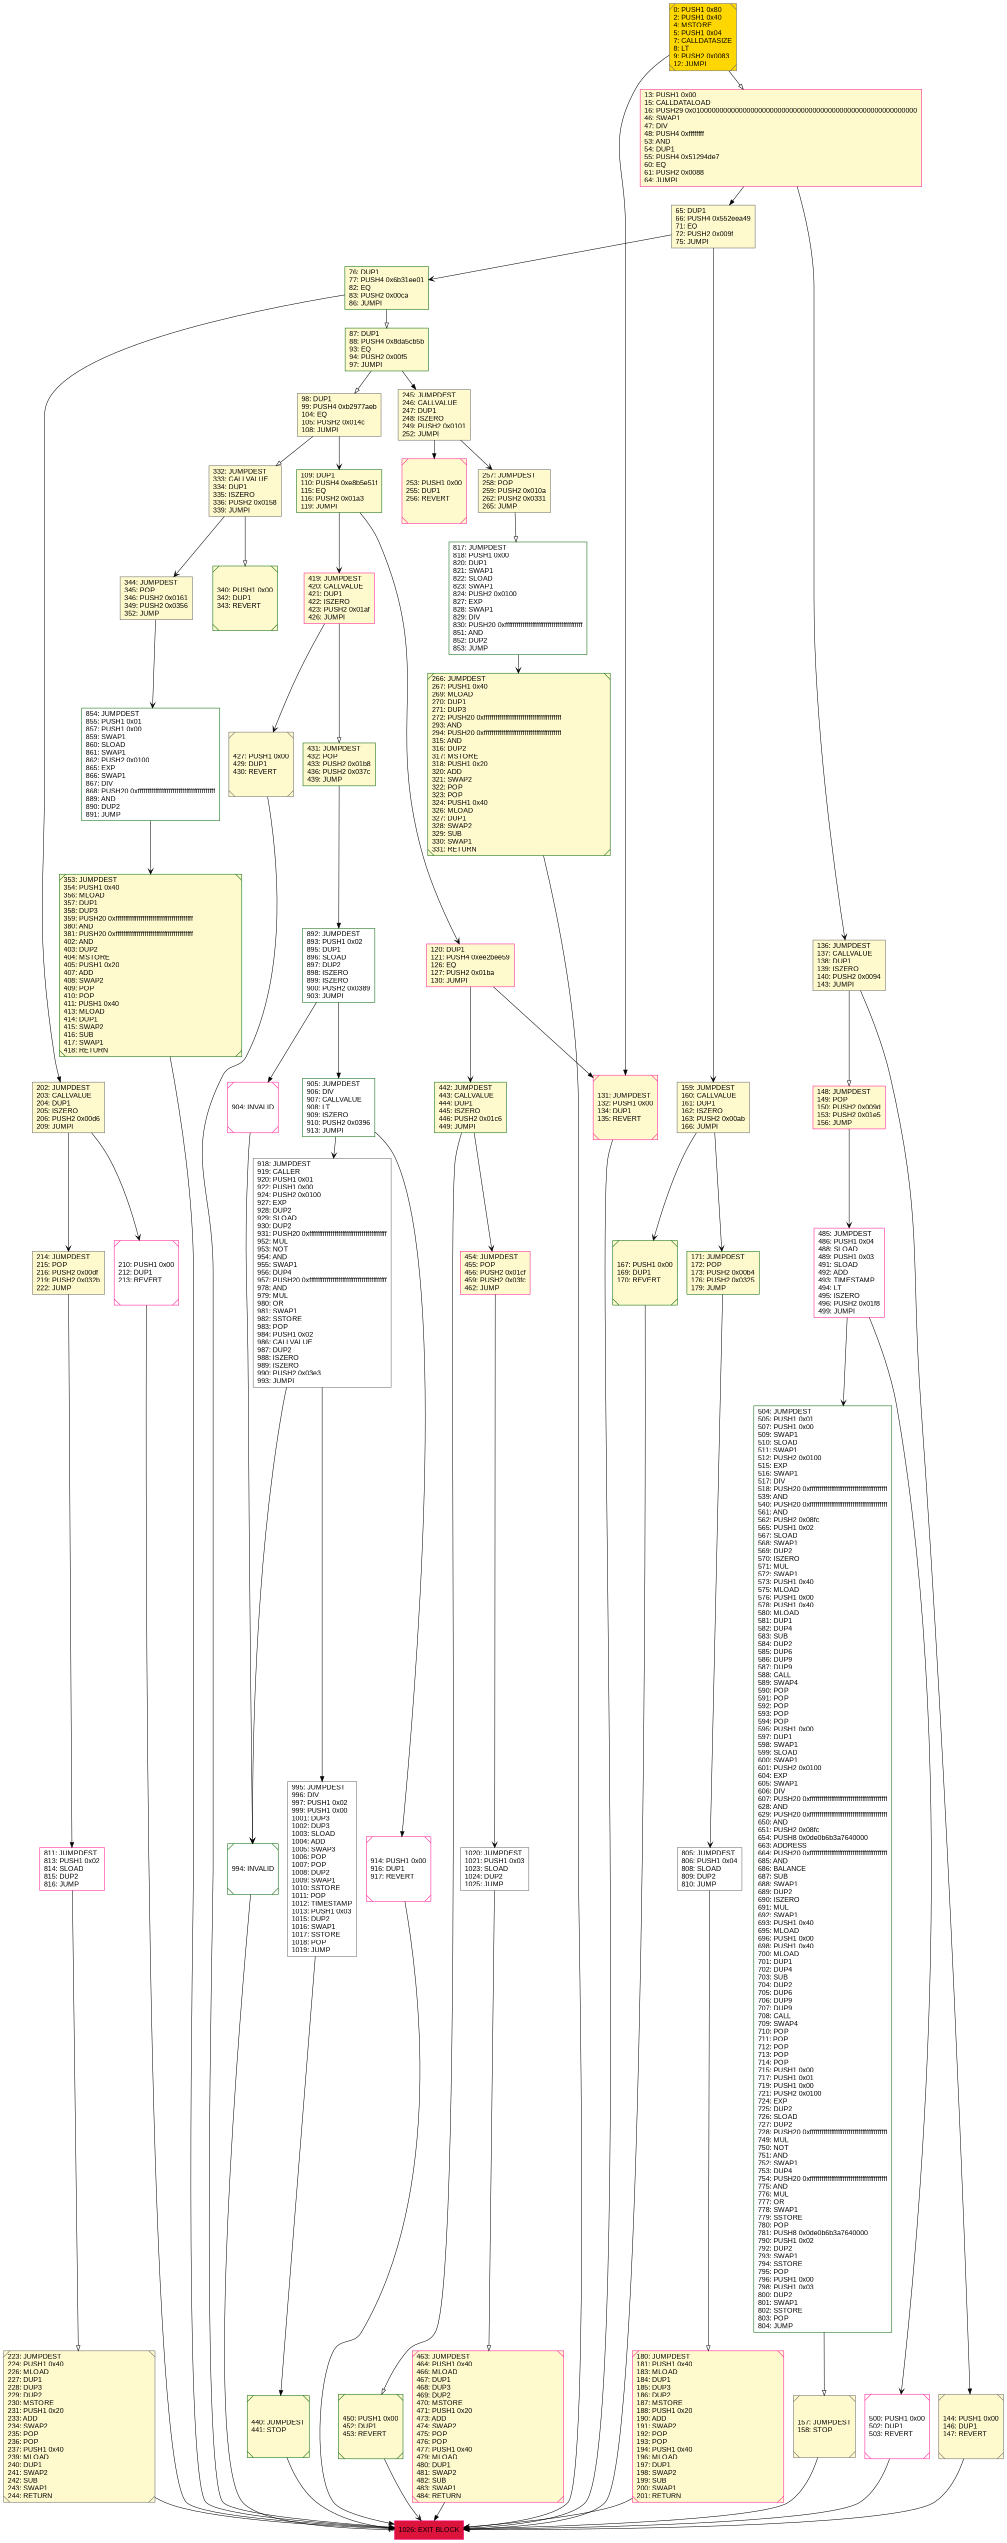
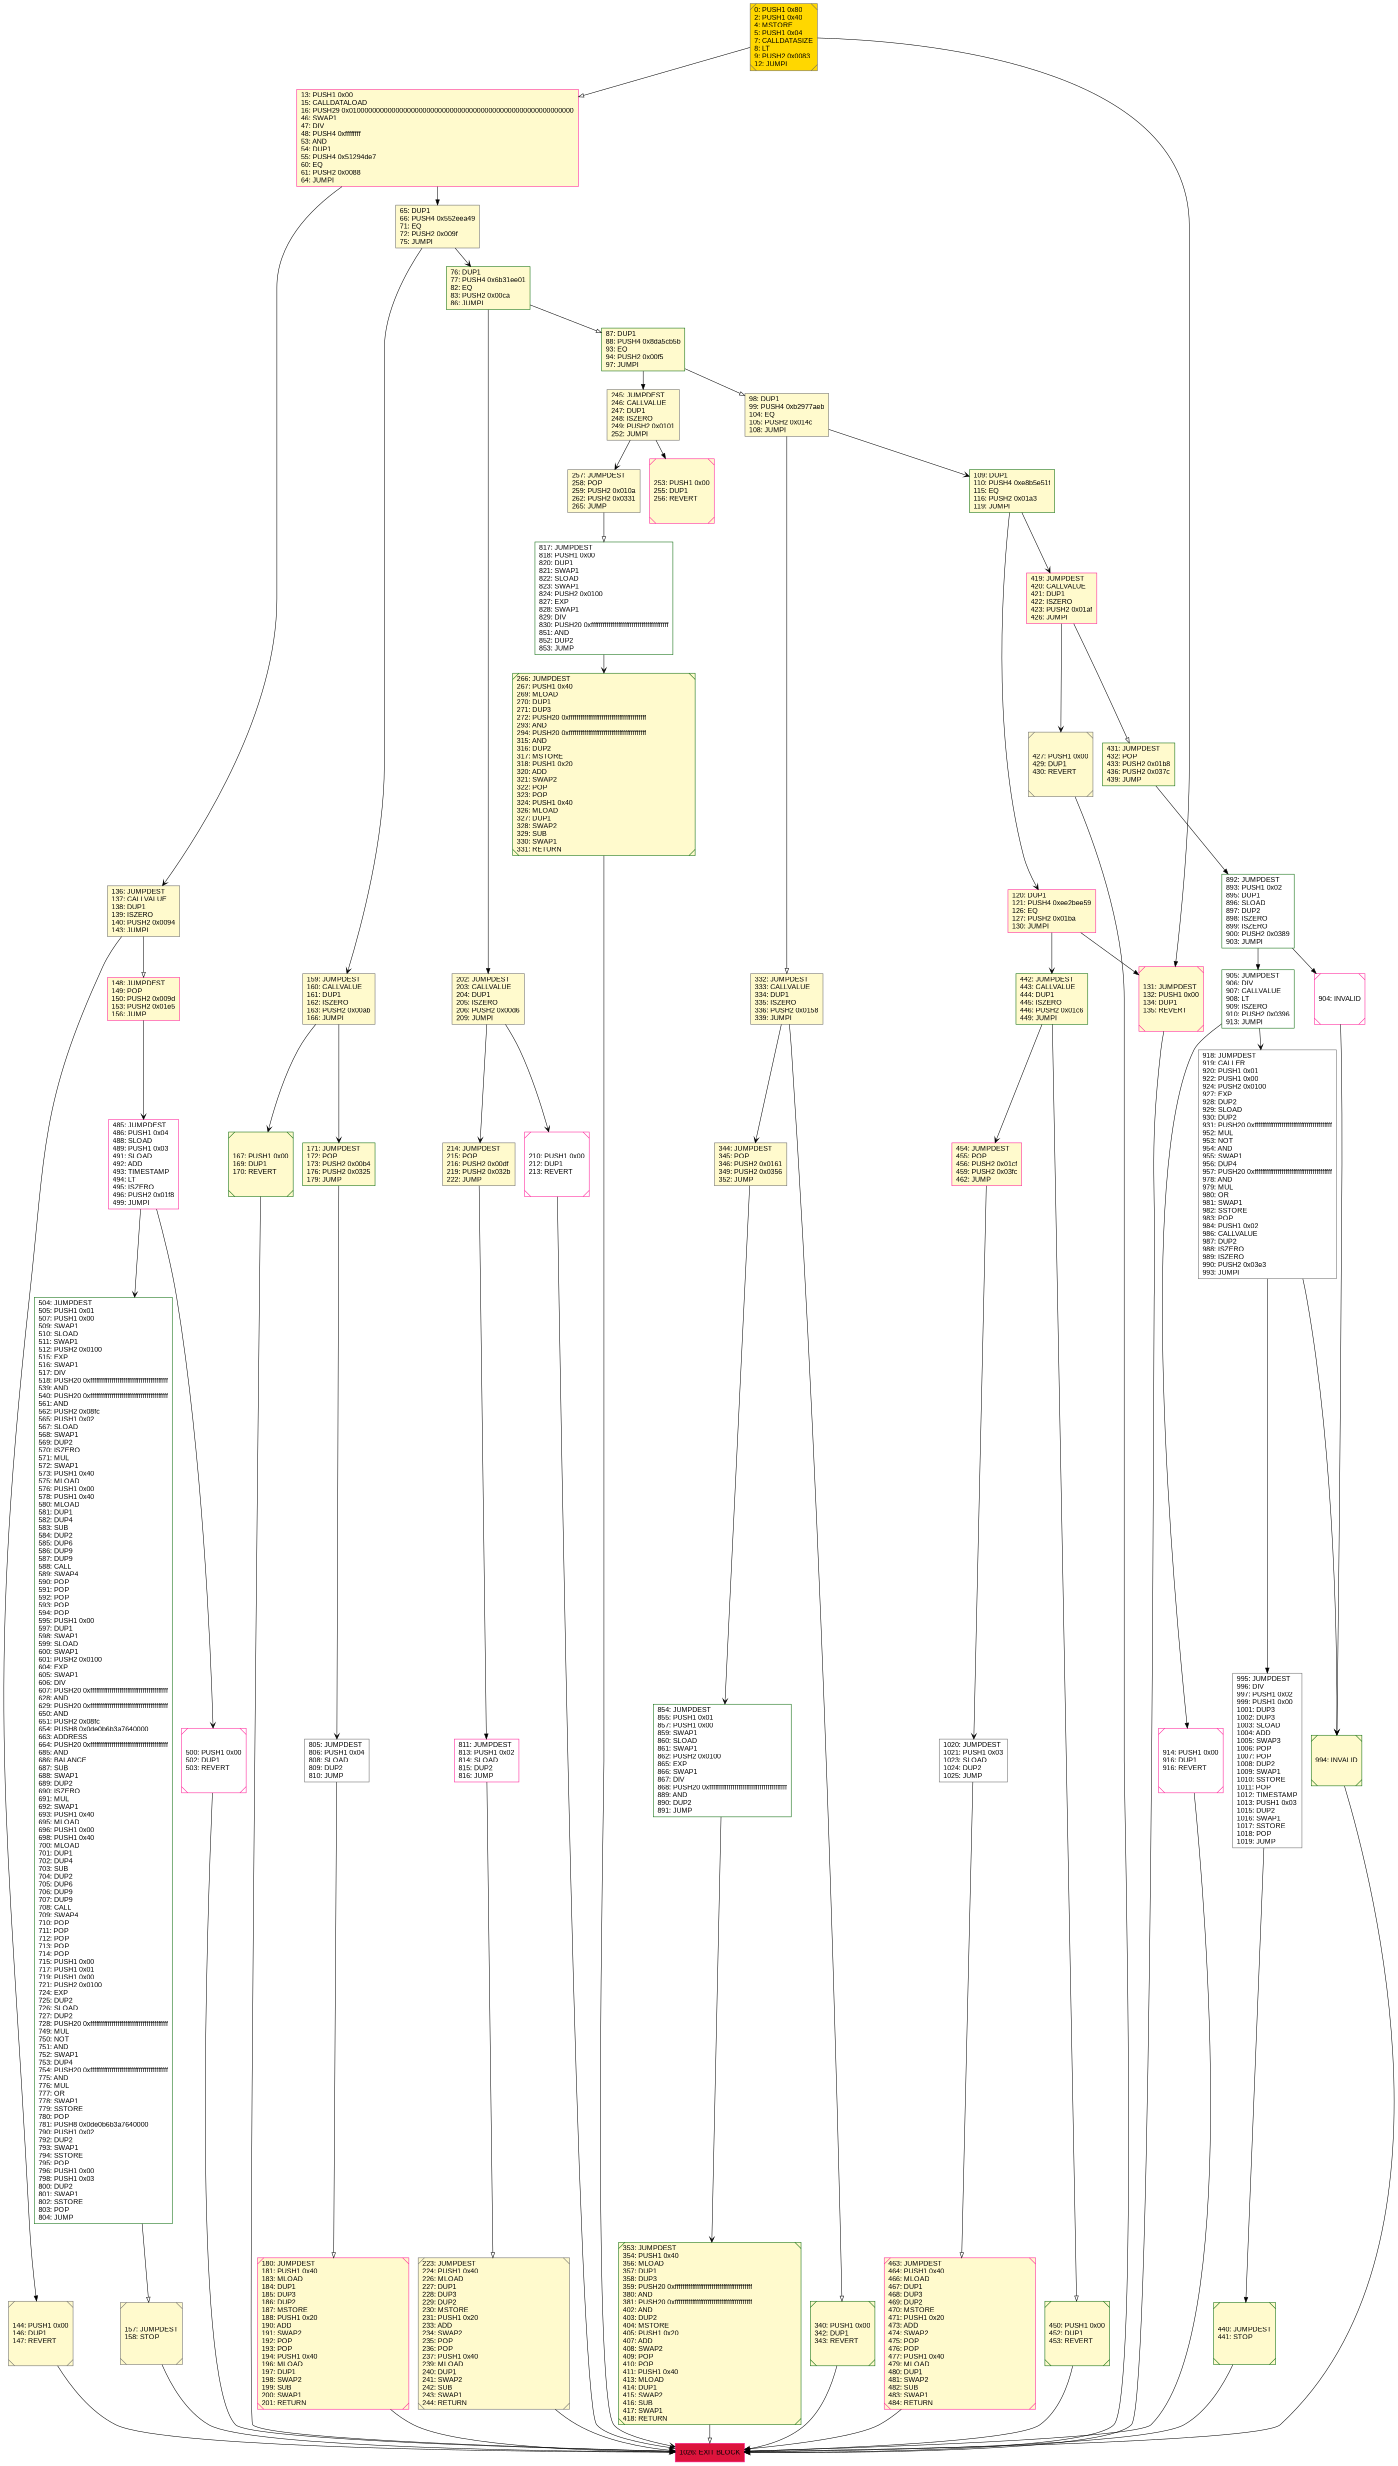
(253, 1869) -> (1337, 1761)
(399, 1869) -> (1191, 1761)
none -> (808, 2422)
